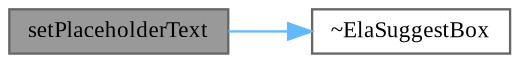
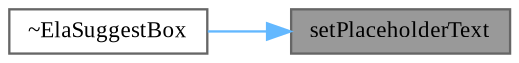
(258, 31) -> (237, 31)
